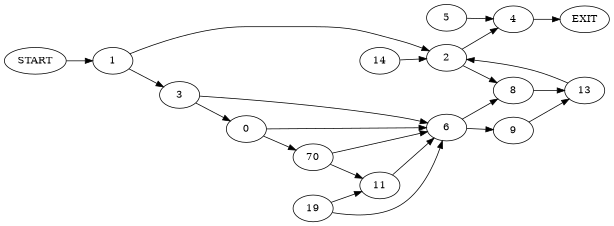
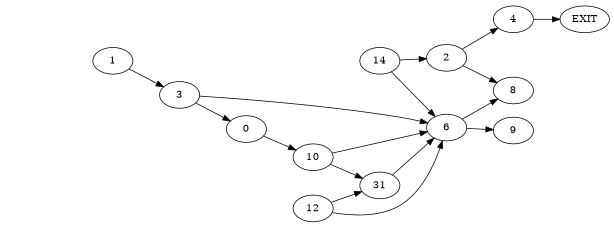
(447, 18) -> none
(276, 27) -> none
(35, 61) -> none
(585, 90) -> none
(343, 128) -> (410, 91)
(313, 157) -> (313, 157)
(380, 185) -> (380, 185)
(313, 208) -> (313, 208)
